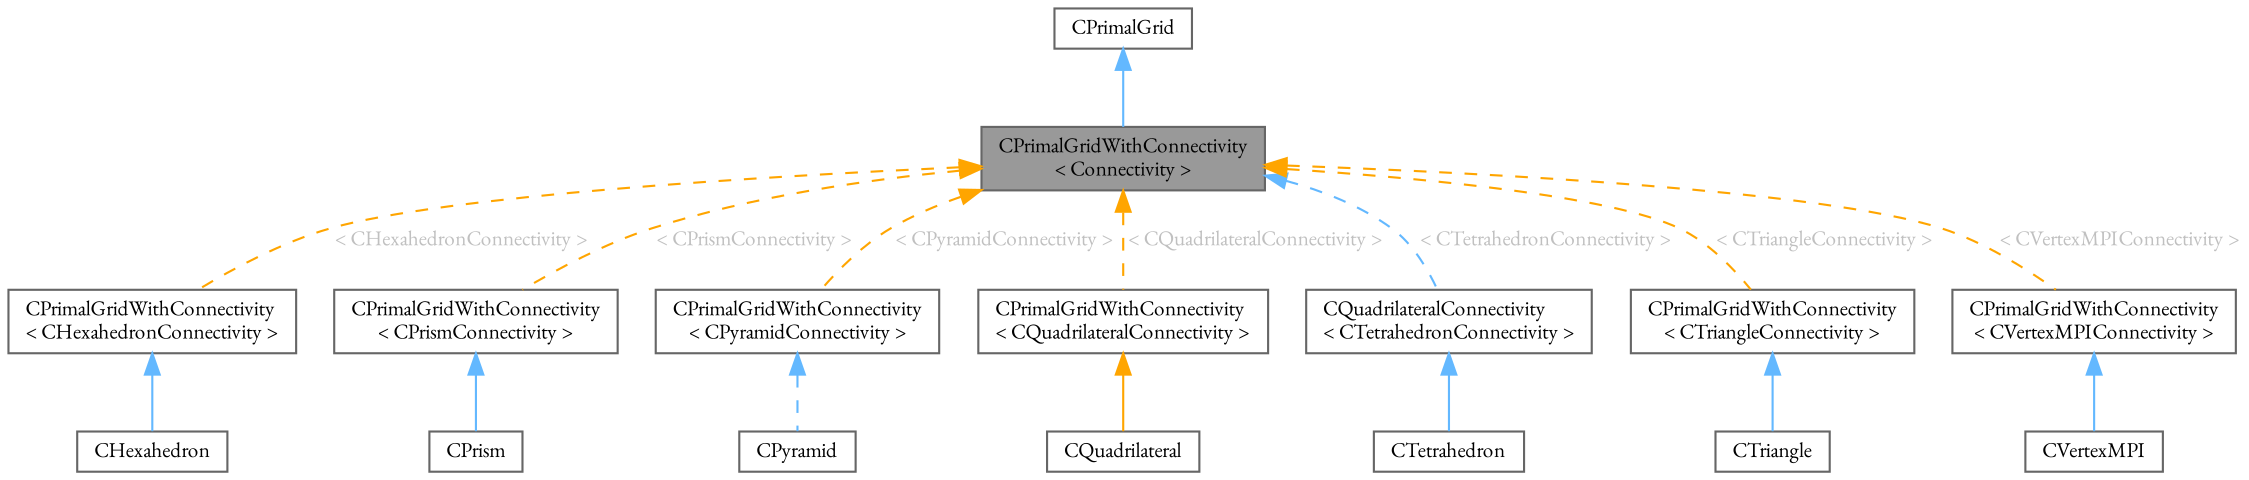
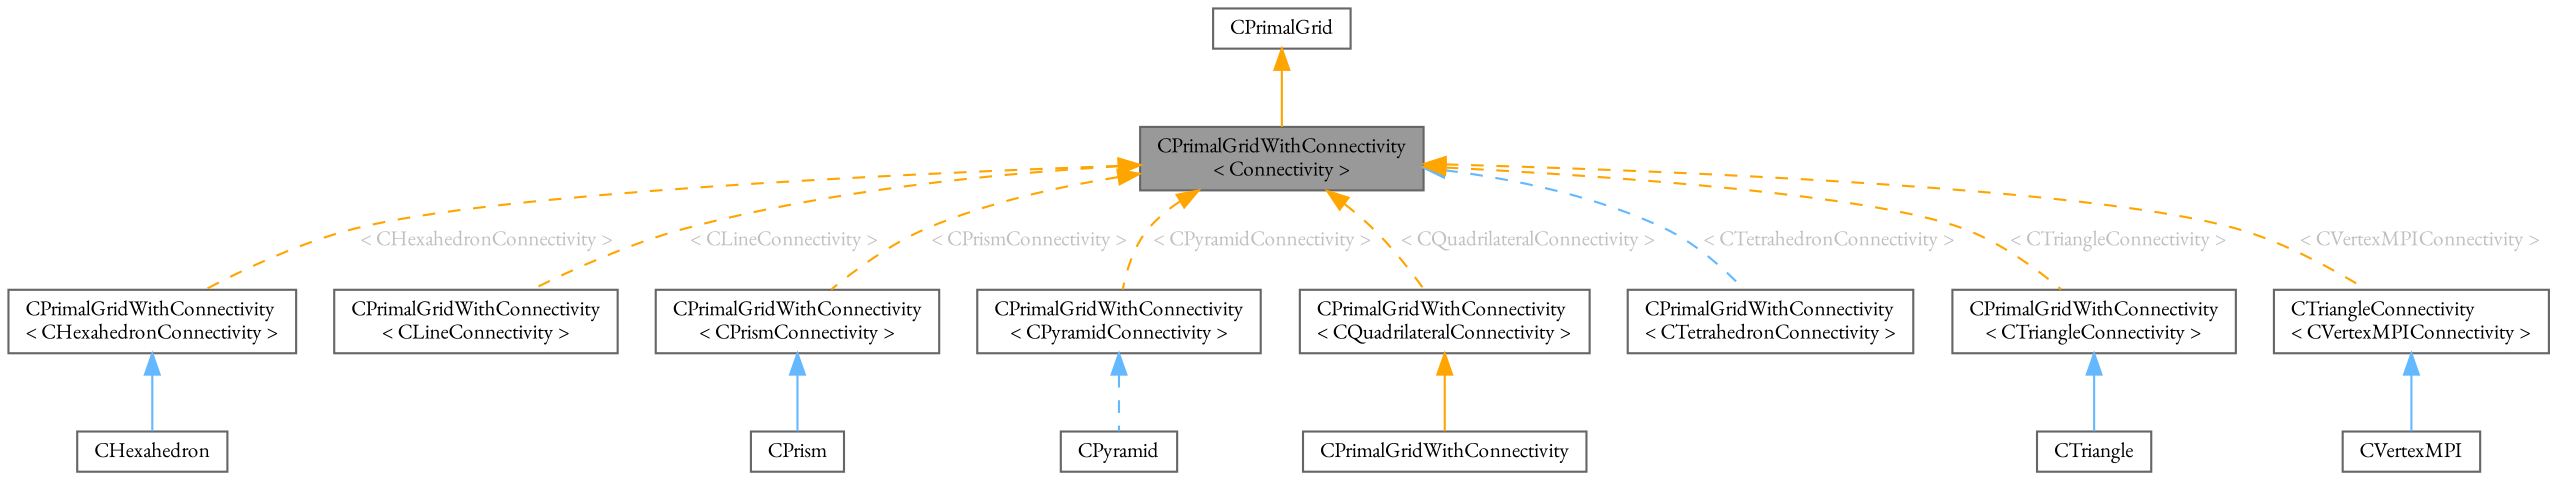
(1123, 99) -> (1282, 99)
none -> (476, 322)
(1449, 322) -> (1770, 322)
(2094, 322) -> (2411, 322)
(1123, 452) -> (1445, 452)
(1449, 452) -> none
